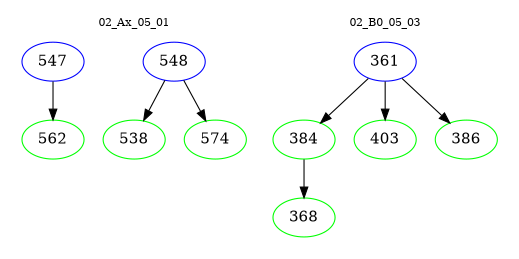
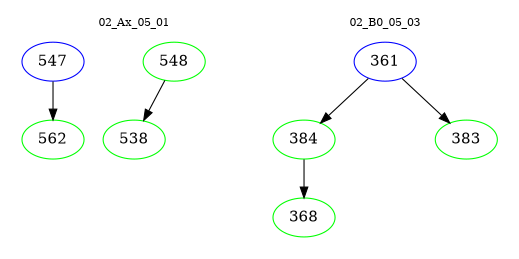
(174, 62) -> (174, 62)
(215, 140) -> none
(385, 140) -> none
(466, 140) -> (466, 140)
